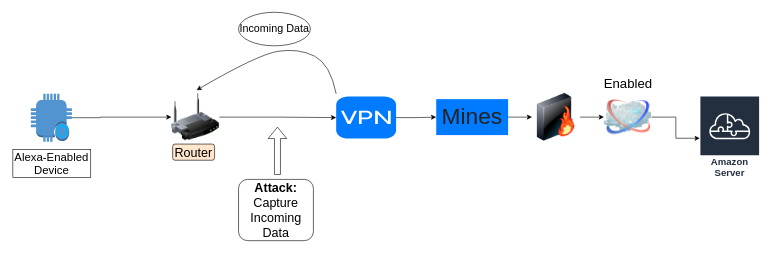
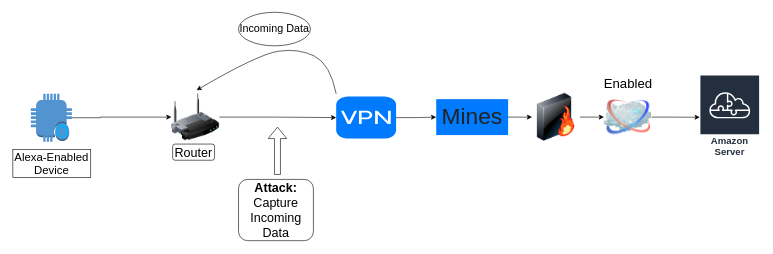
(731, 138) -> (731, 117)
(194, 152) -> (194, 152)
